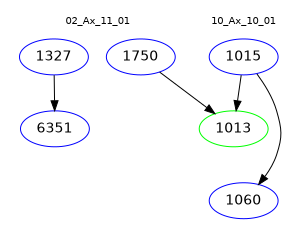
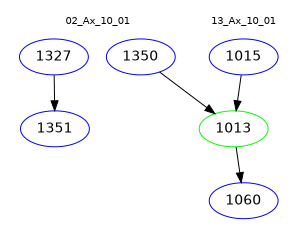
(98, 21) -> (98, 21)
(244, 21) -> (244, 21)
(141, 57) -> (141, 57)
(280, 124) -> (238, 160)
(55, 129) -> (55, 129)
